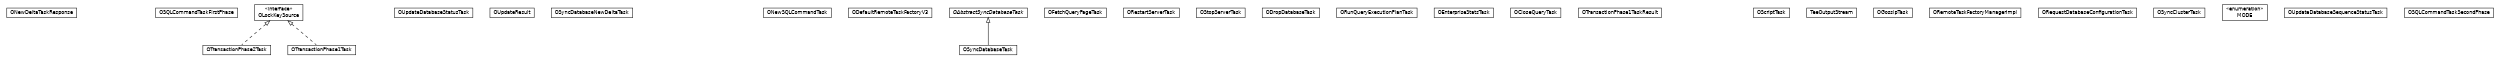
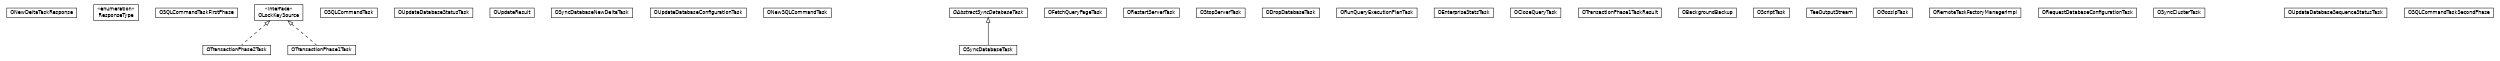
none -> (116, 13)
none -> (349, 13)
none -> (698, 13)
(890, 13) -> none
none -> (1707, 13)
(2245, 13) -> none
